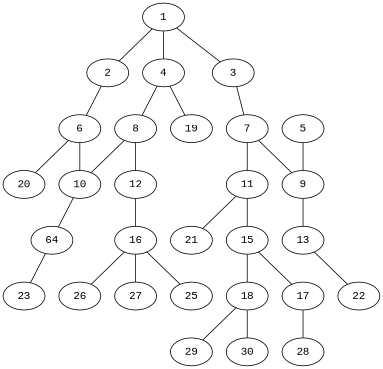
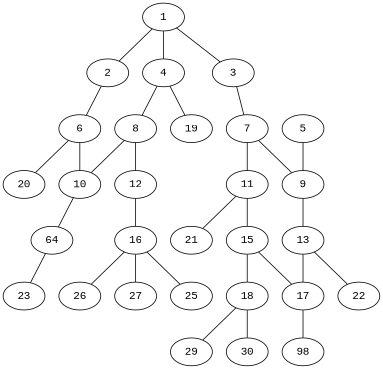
none -> (303, 268)
(303, 352) -> (303, 352)
